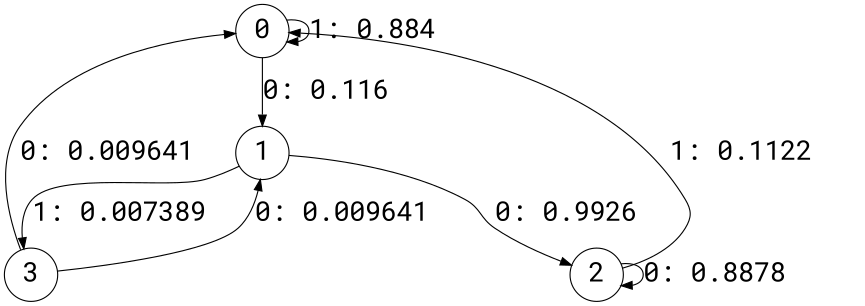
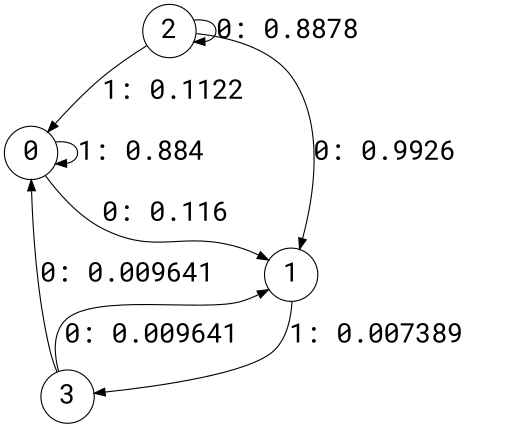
(435, 186) -> (305, 103)
